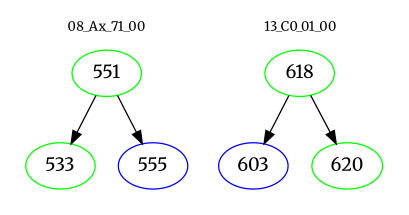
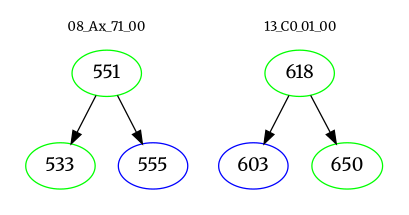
(347, 166) -> (347, 166)
